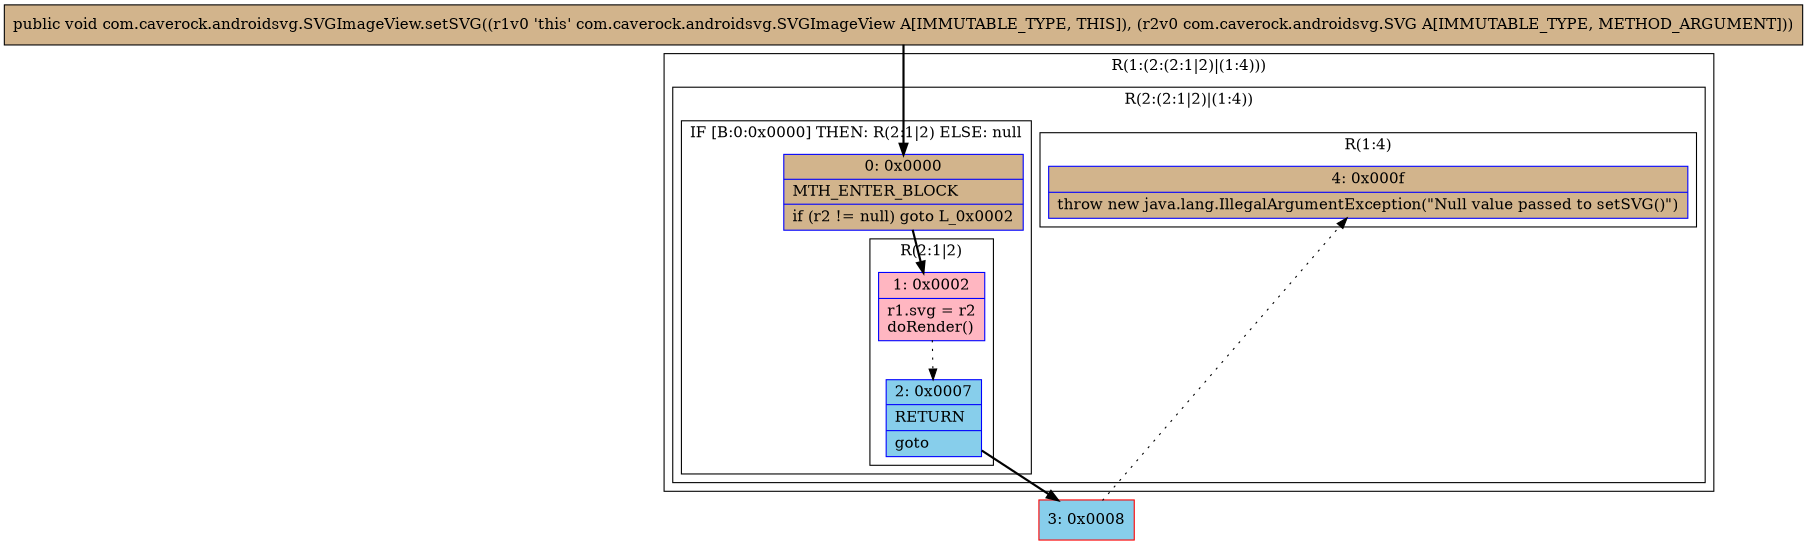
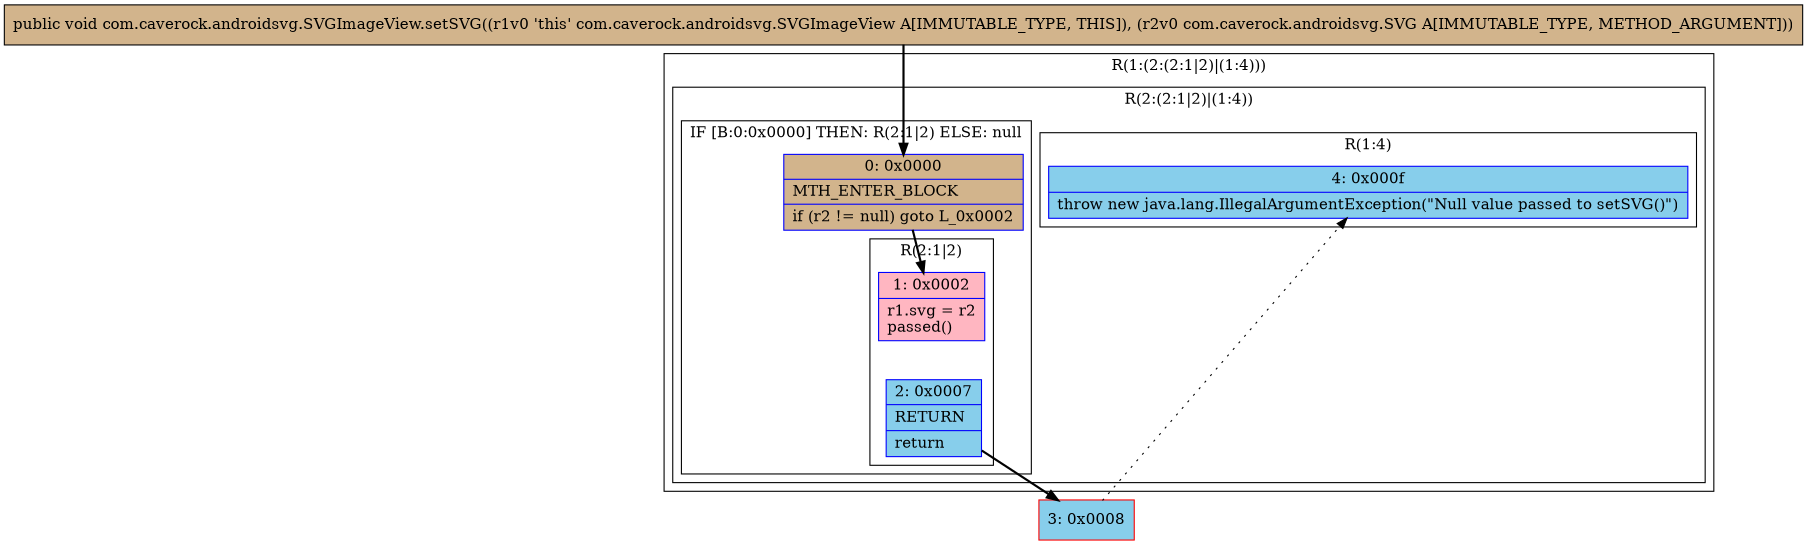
(1368, 192) -> (1368, 192)
(931, 327) -> (920, 327)
(933, 354) -> none
(912, 443) -> (920, 443)
